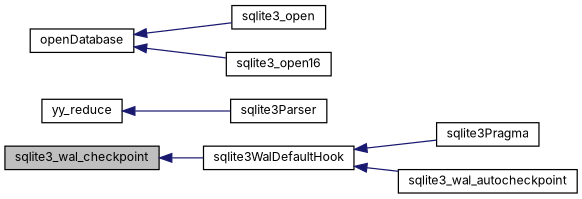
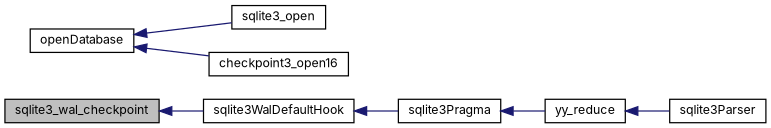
(279, 64) -> (279, 64)
none -> (529, 111)
(488, 181) -> none
